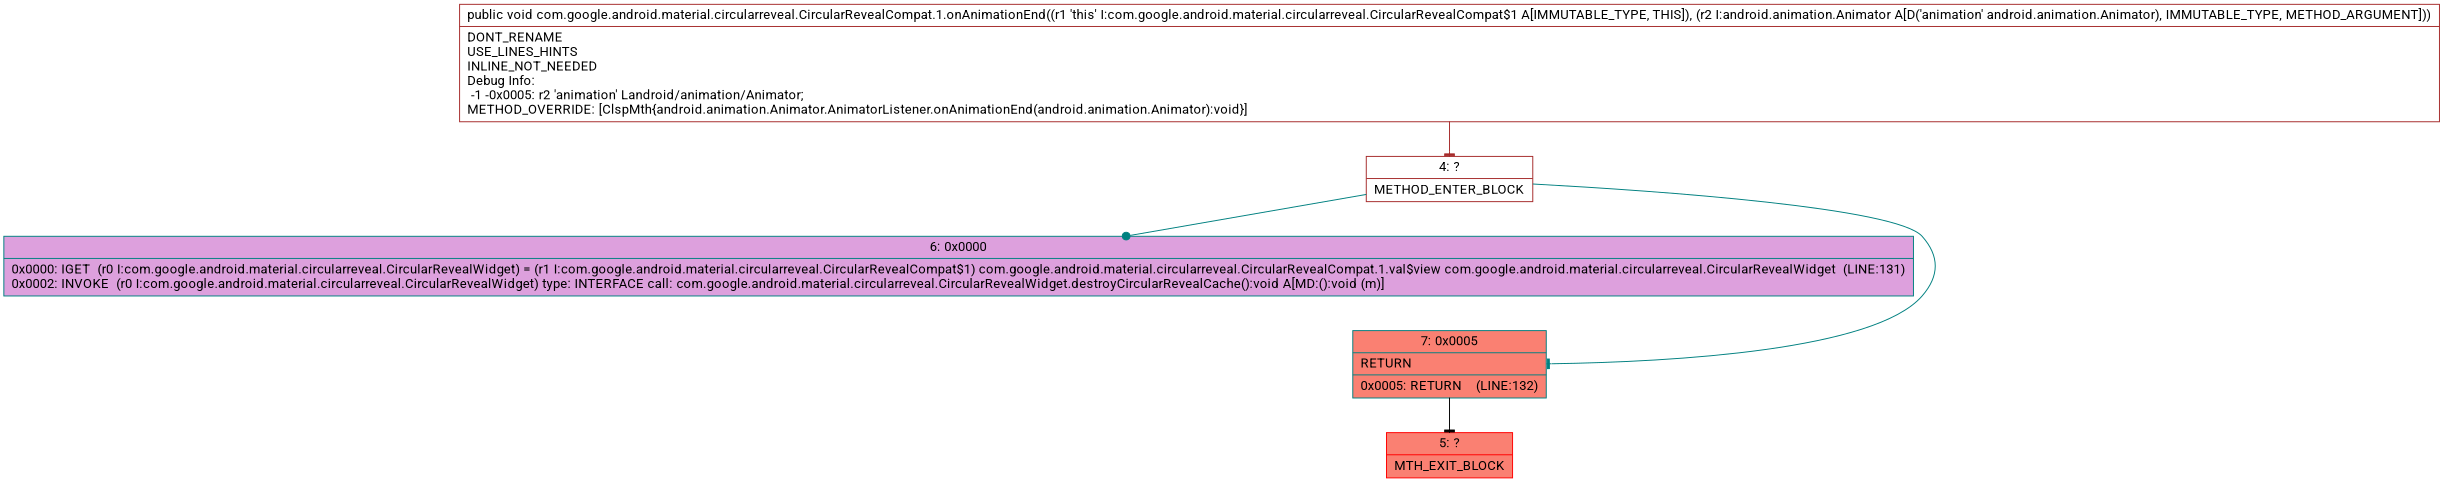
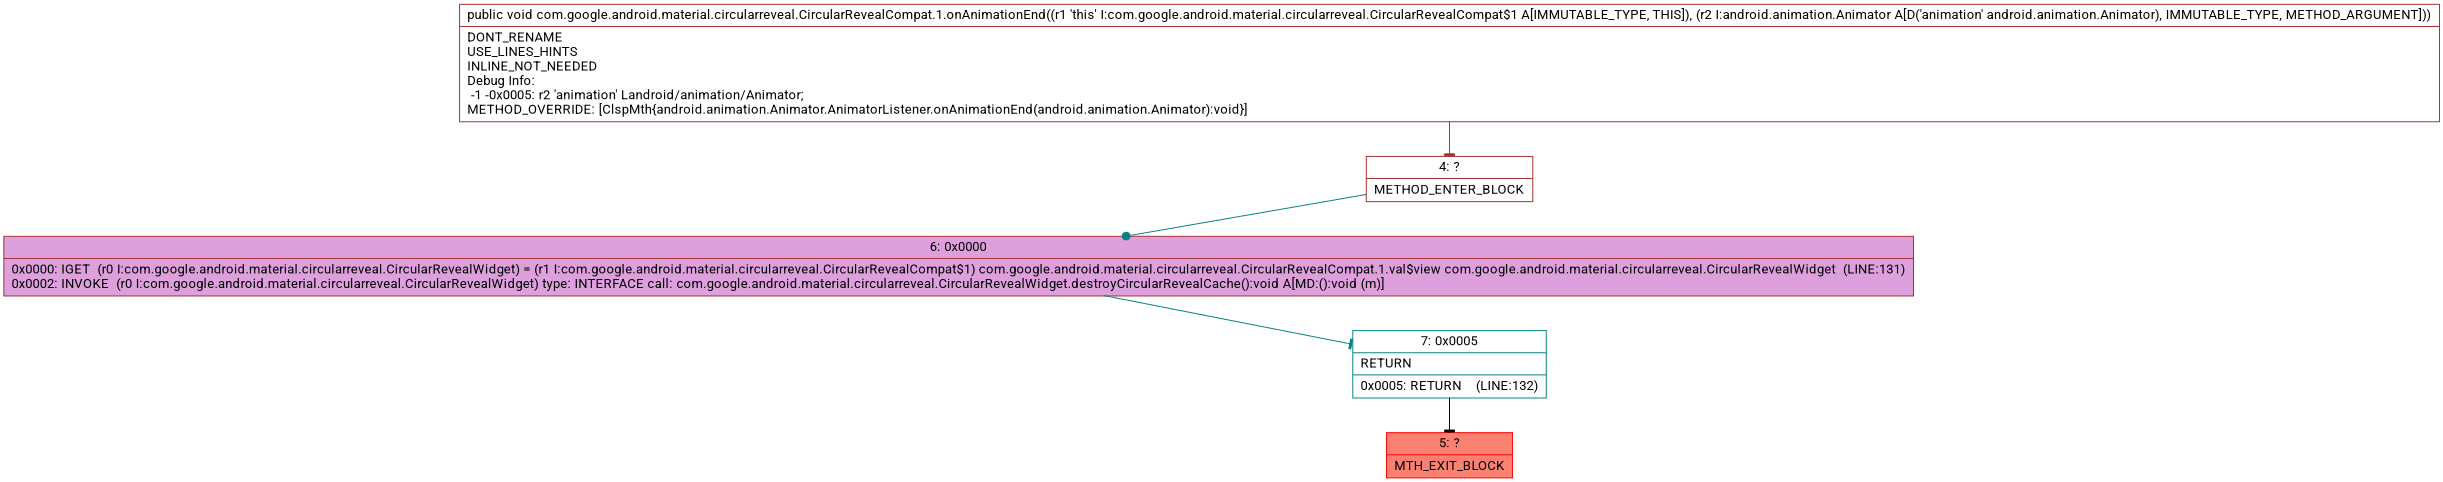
(1935, 260) -> (1226, 319)
(959, 266) -> (959, 266)
(1450, 364) -> (1450, 364)
